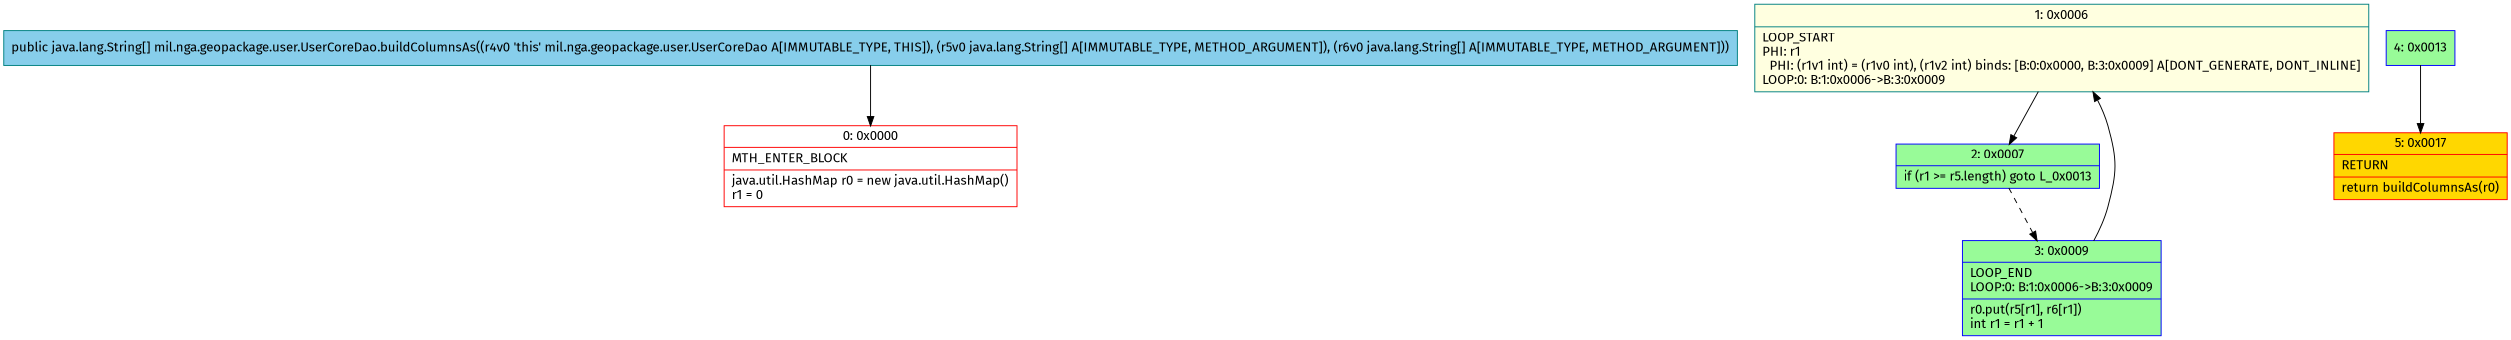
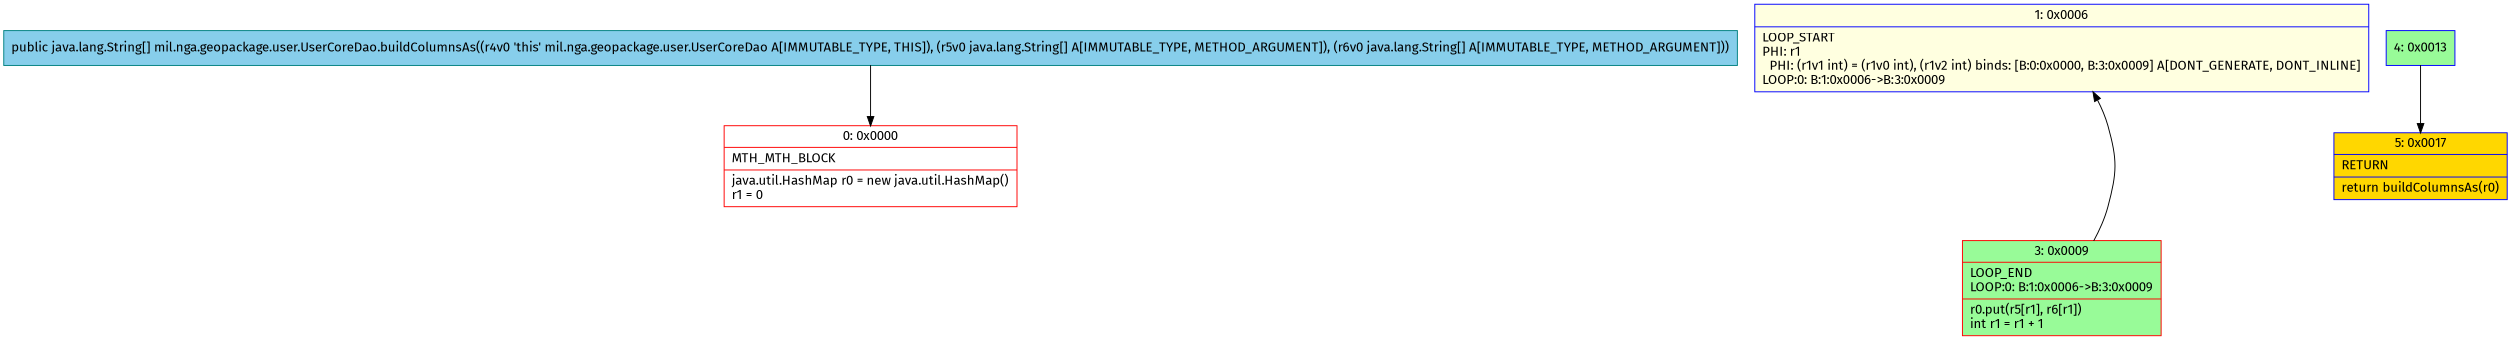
(2062, 48) -> (2062, 48)
(790, 158) -> (784, 158)
(1998, 166) -> none
(2421, 166) -> (2421, 166)
(2062, 288) -> (2062, 288)
